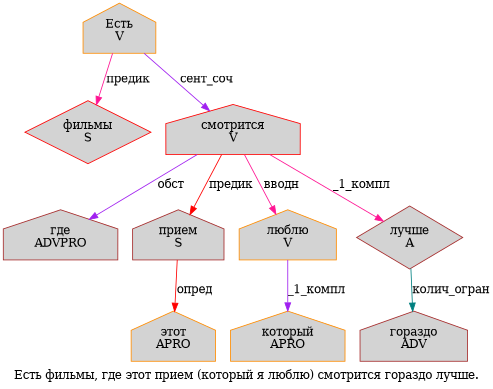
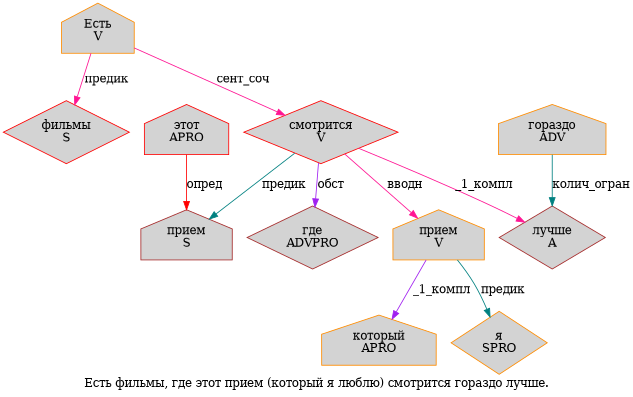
(174, 79) -> (206, 80)
(233, 132) -> (321, 132)
(208, 181) -> (255, 184)
(61, 237) -> (313, 237)
(288, 237) -> (439, 237)
(176, 281) -> (187, 178)
(412, 286) -> (552, 176)
(173, 339) -> (187, 132)
(414, 339) -> (552, 132)
none -> (499, 343)
